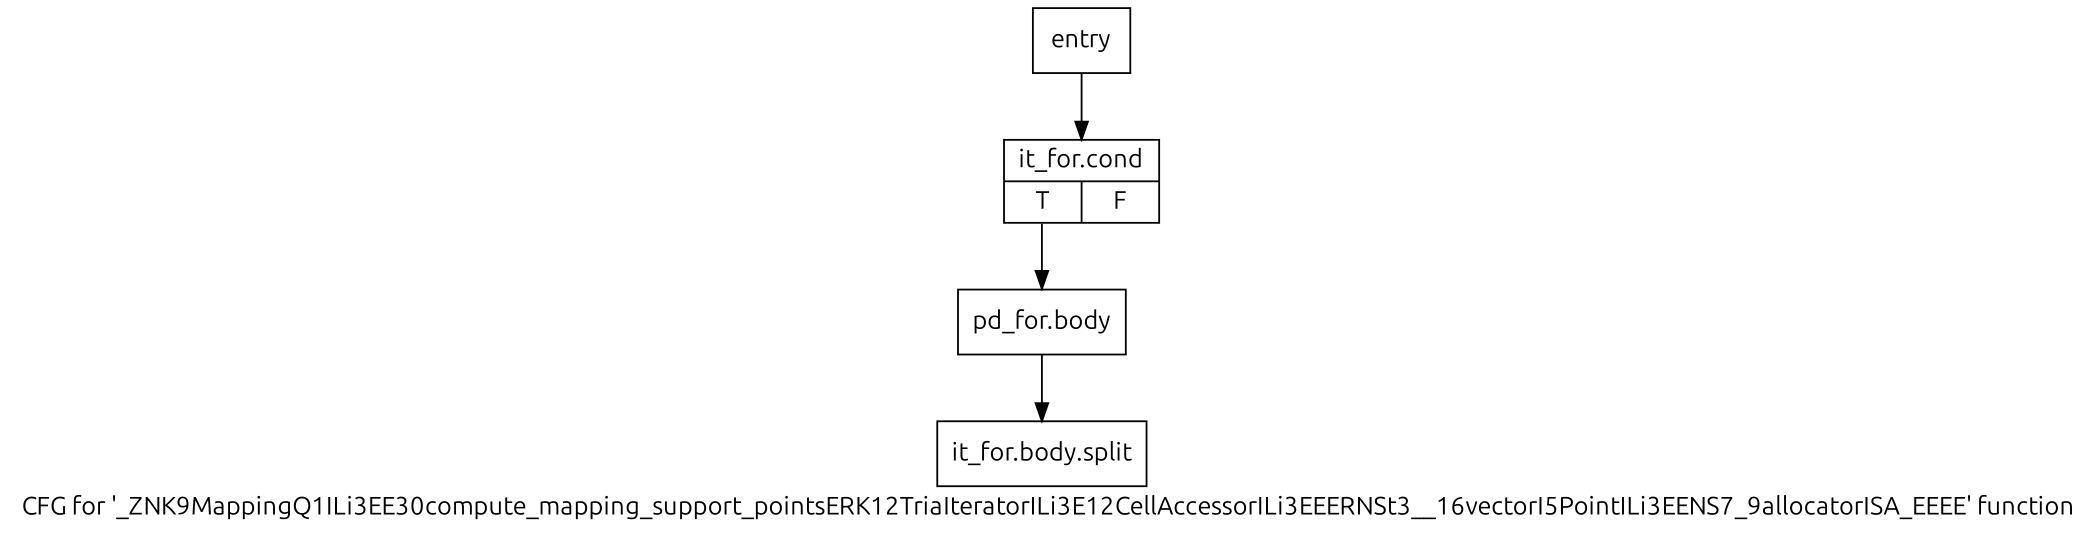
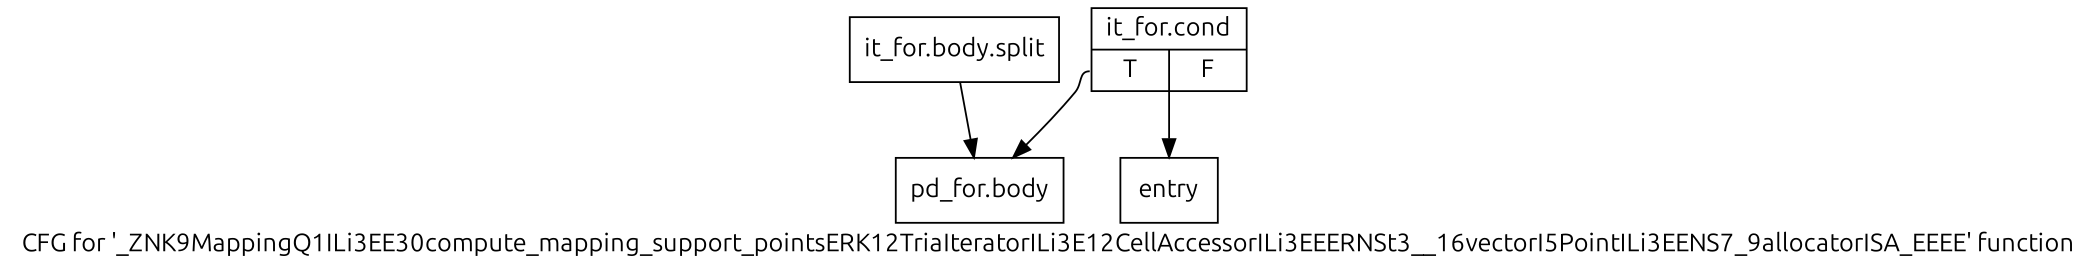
(1082, 98) -> (1169, 115)
(1042, 379) -> (965, 111)
